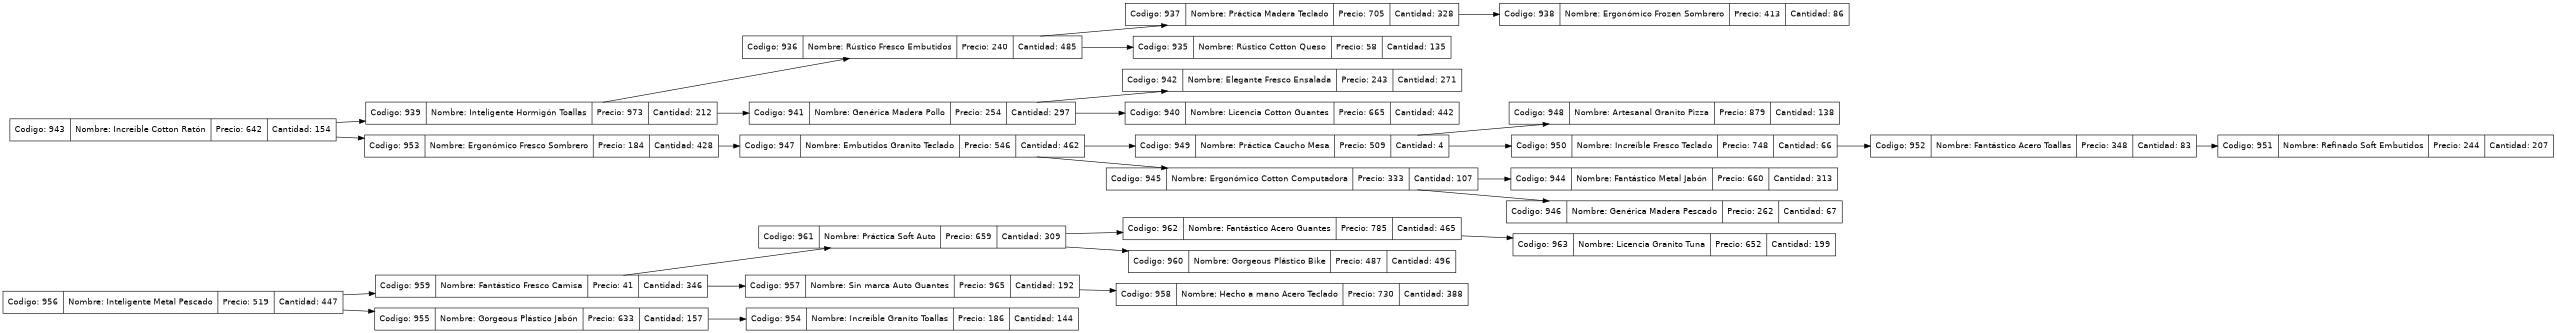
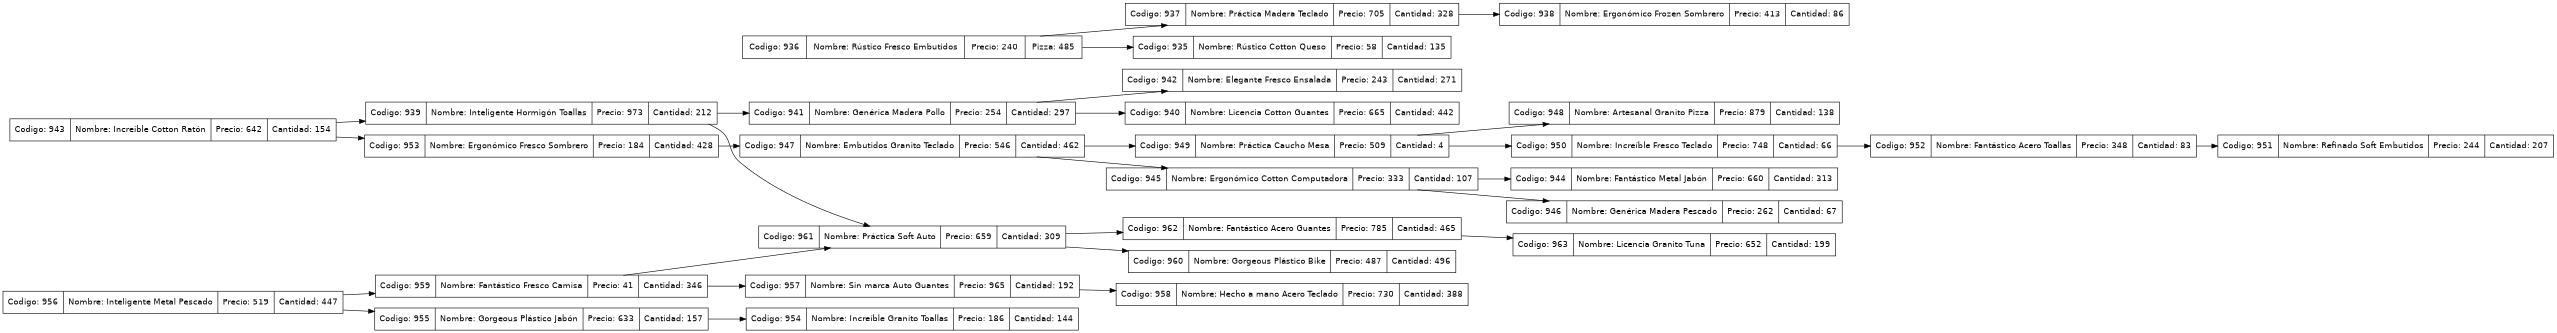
(1048, 47) -> (1054, 47)
(723, 81) -> (776, 187)
